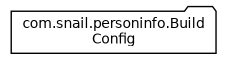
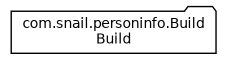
(114, 32) -> (114, 32)
